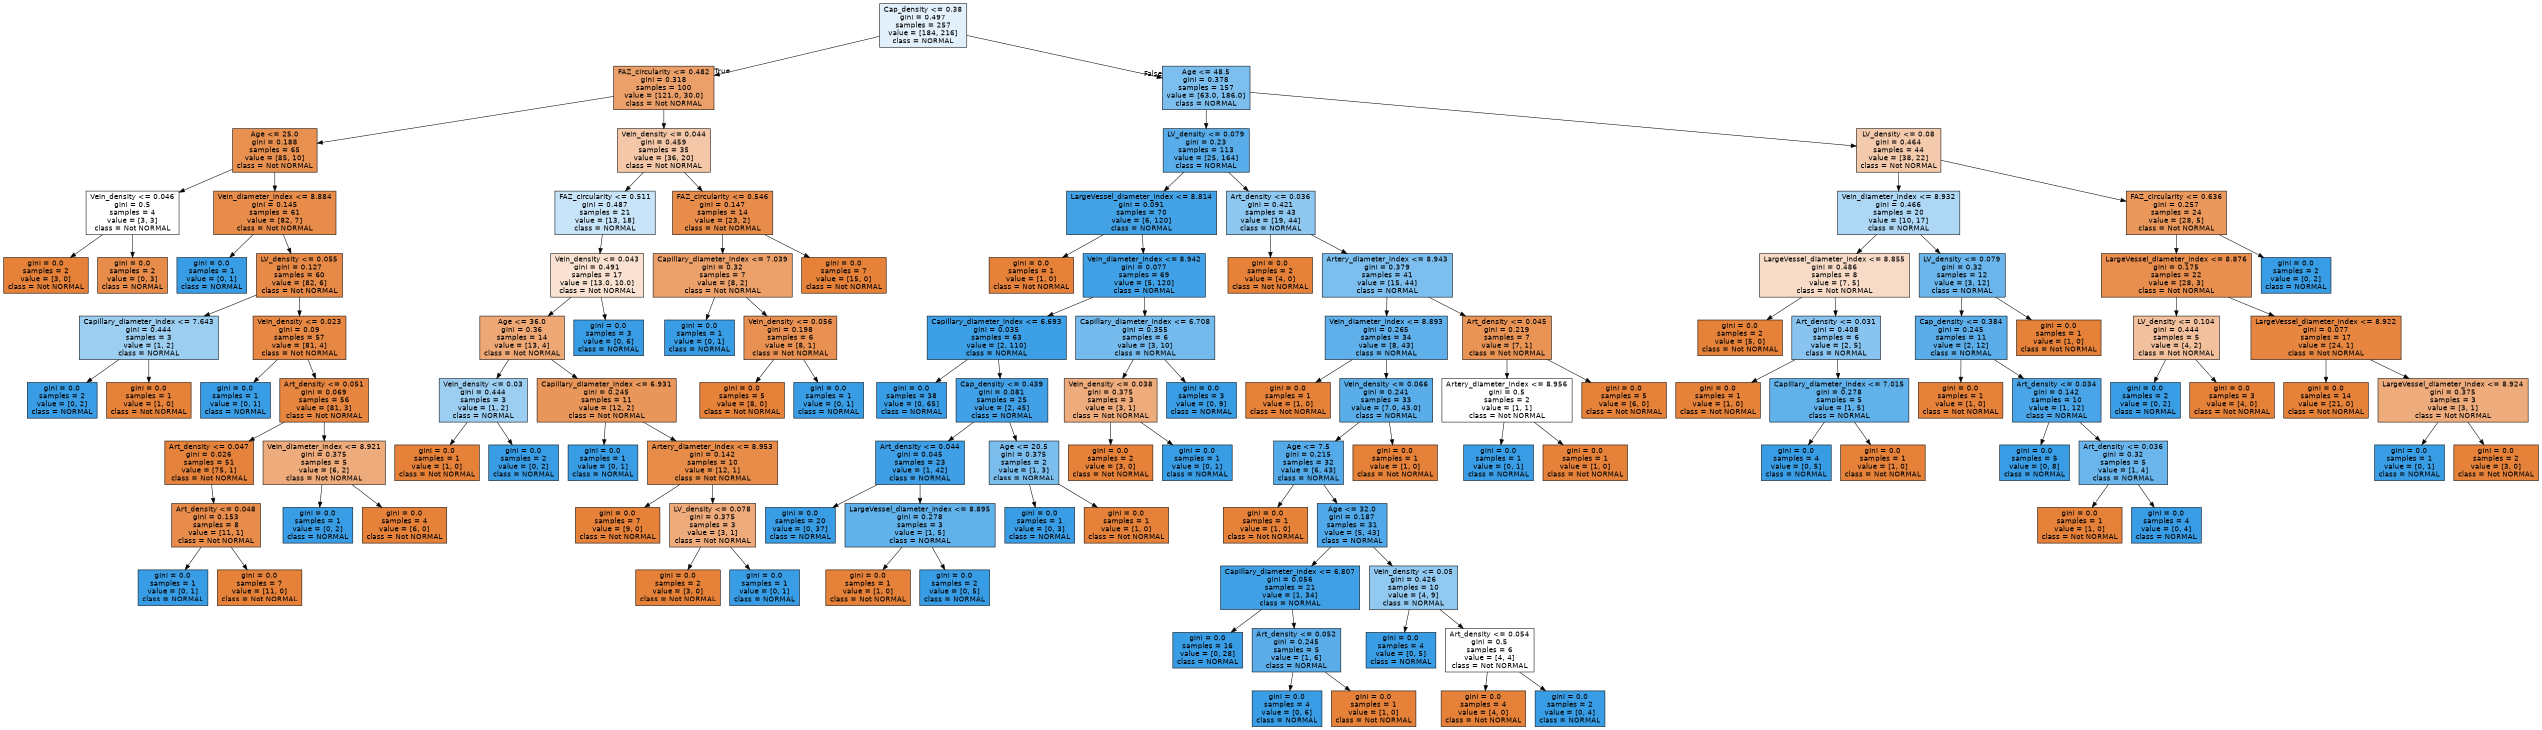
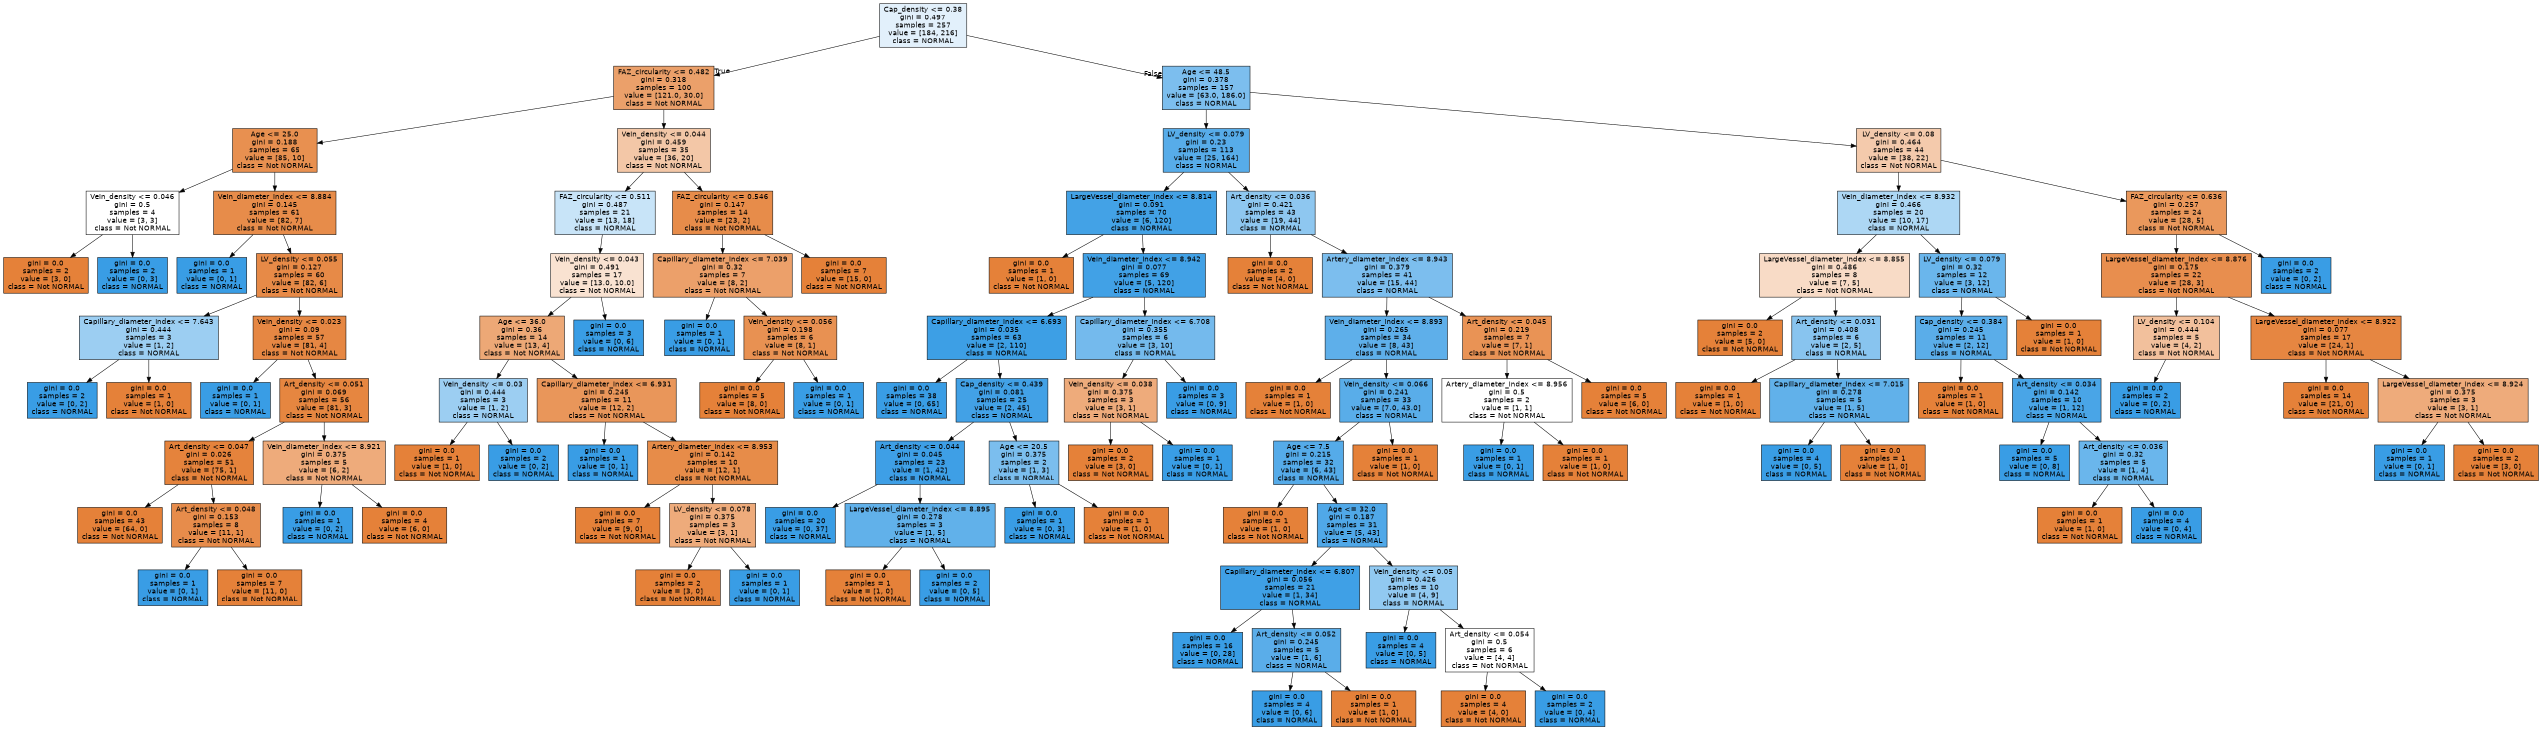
(133, 275) -> (133, 275)
(2232, 400) -> none
none -> (120, 525)
